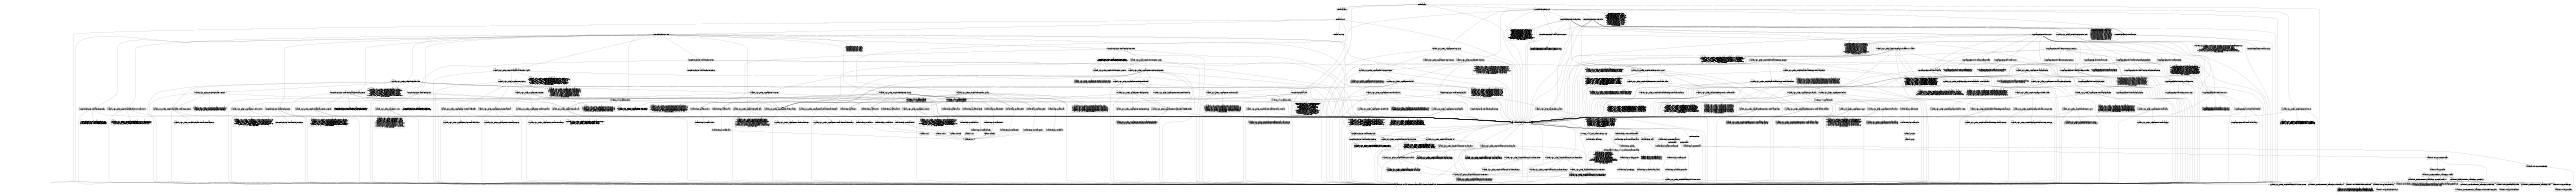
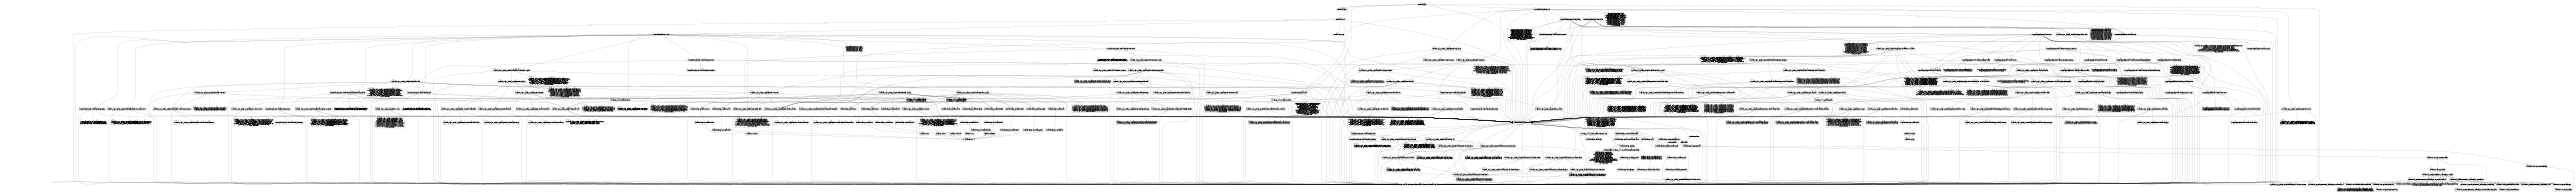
(721, 130) -> (721, 130)
none -> (752, 134)
(1684, 142) -> (1684, 142)
